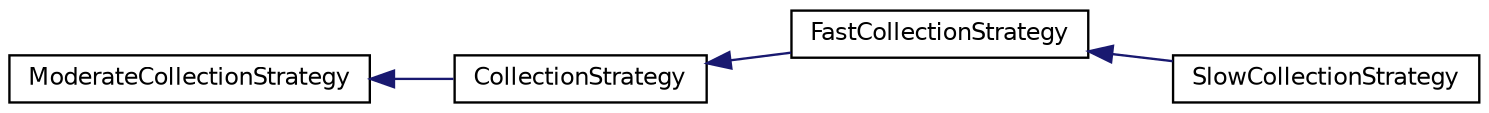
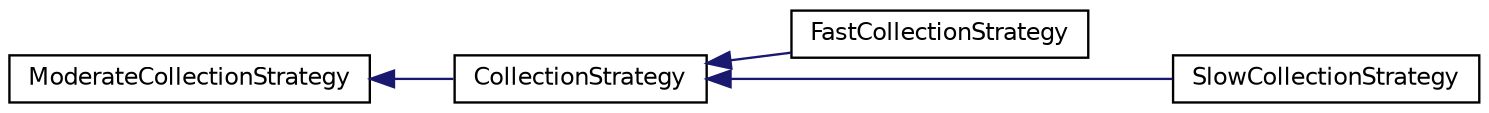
(1142, 58) -> (952, 79)
